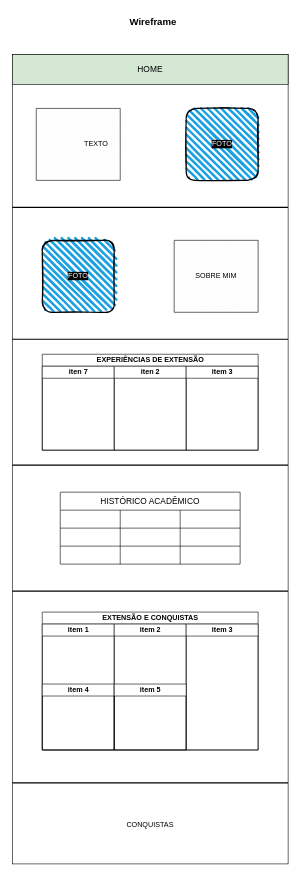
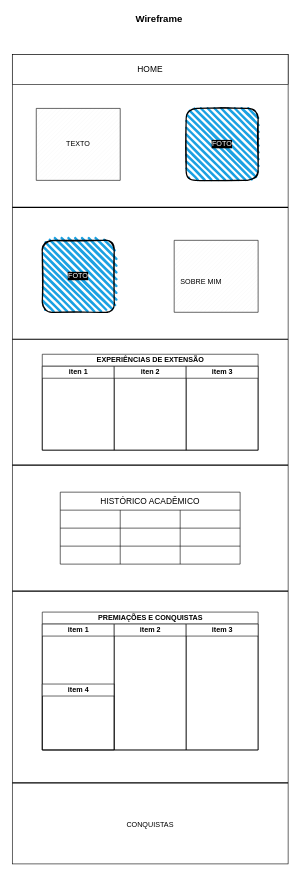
(153, 21) -> (159, 18)
(150, 69) -> (150, 69)
(96, 144) -> (78, 144)
(216, 276) -> (201, 282)
(79, 372) -> (79, 372)
(151, 618) -> (151, 618)
(150, 717) -> none
